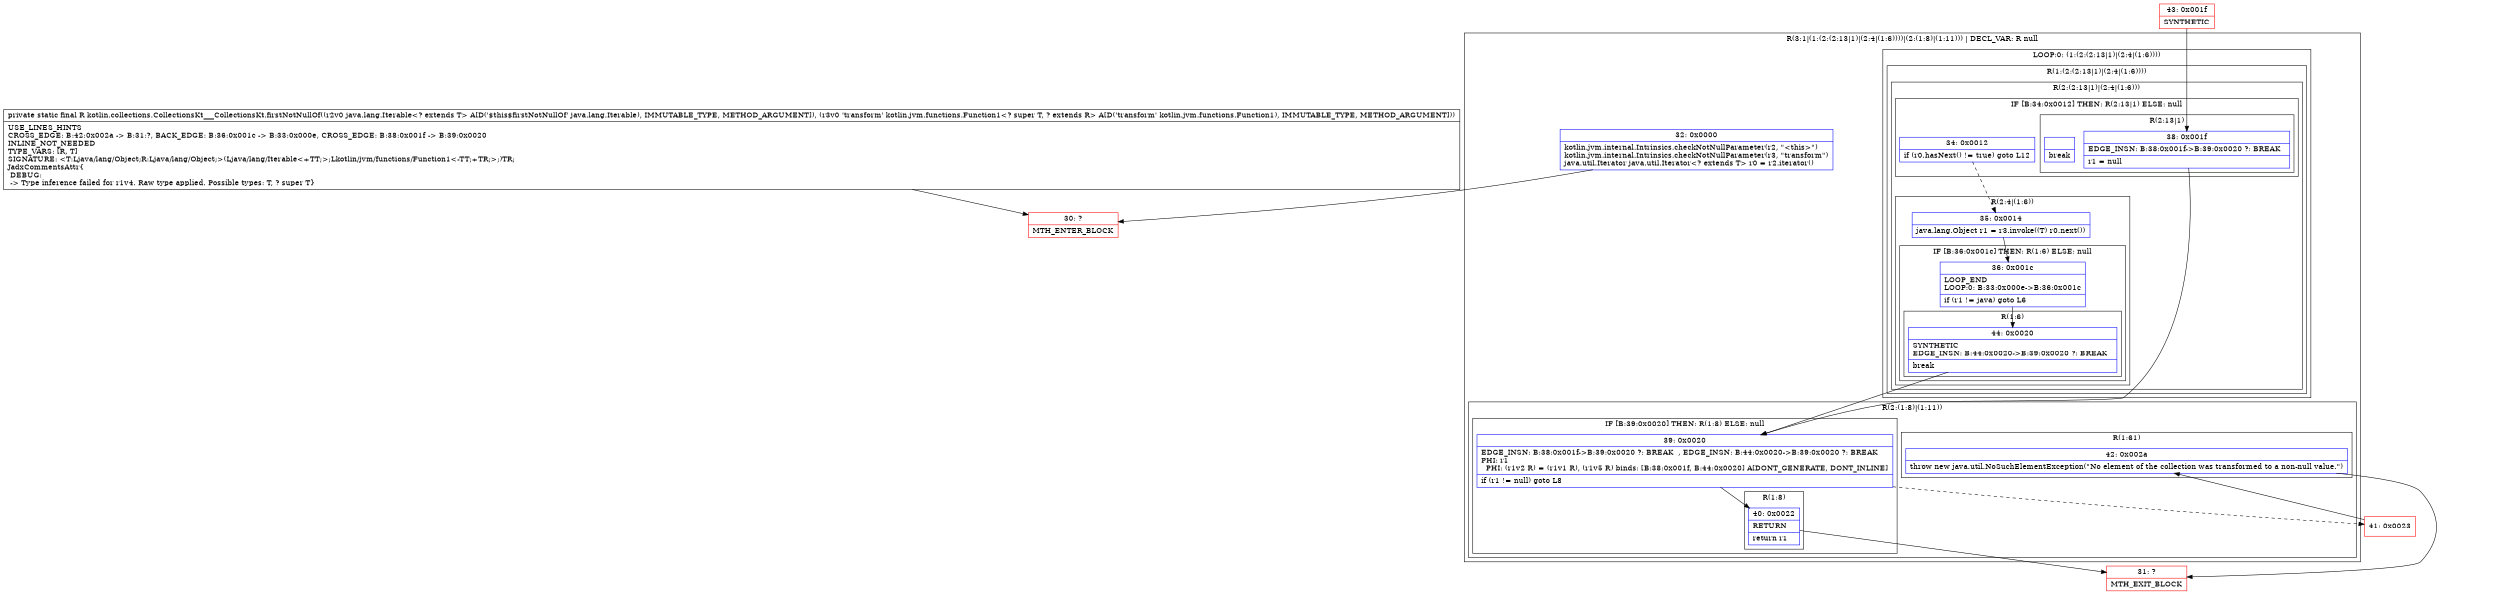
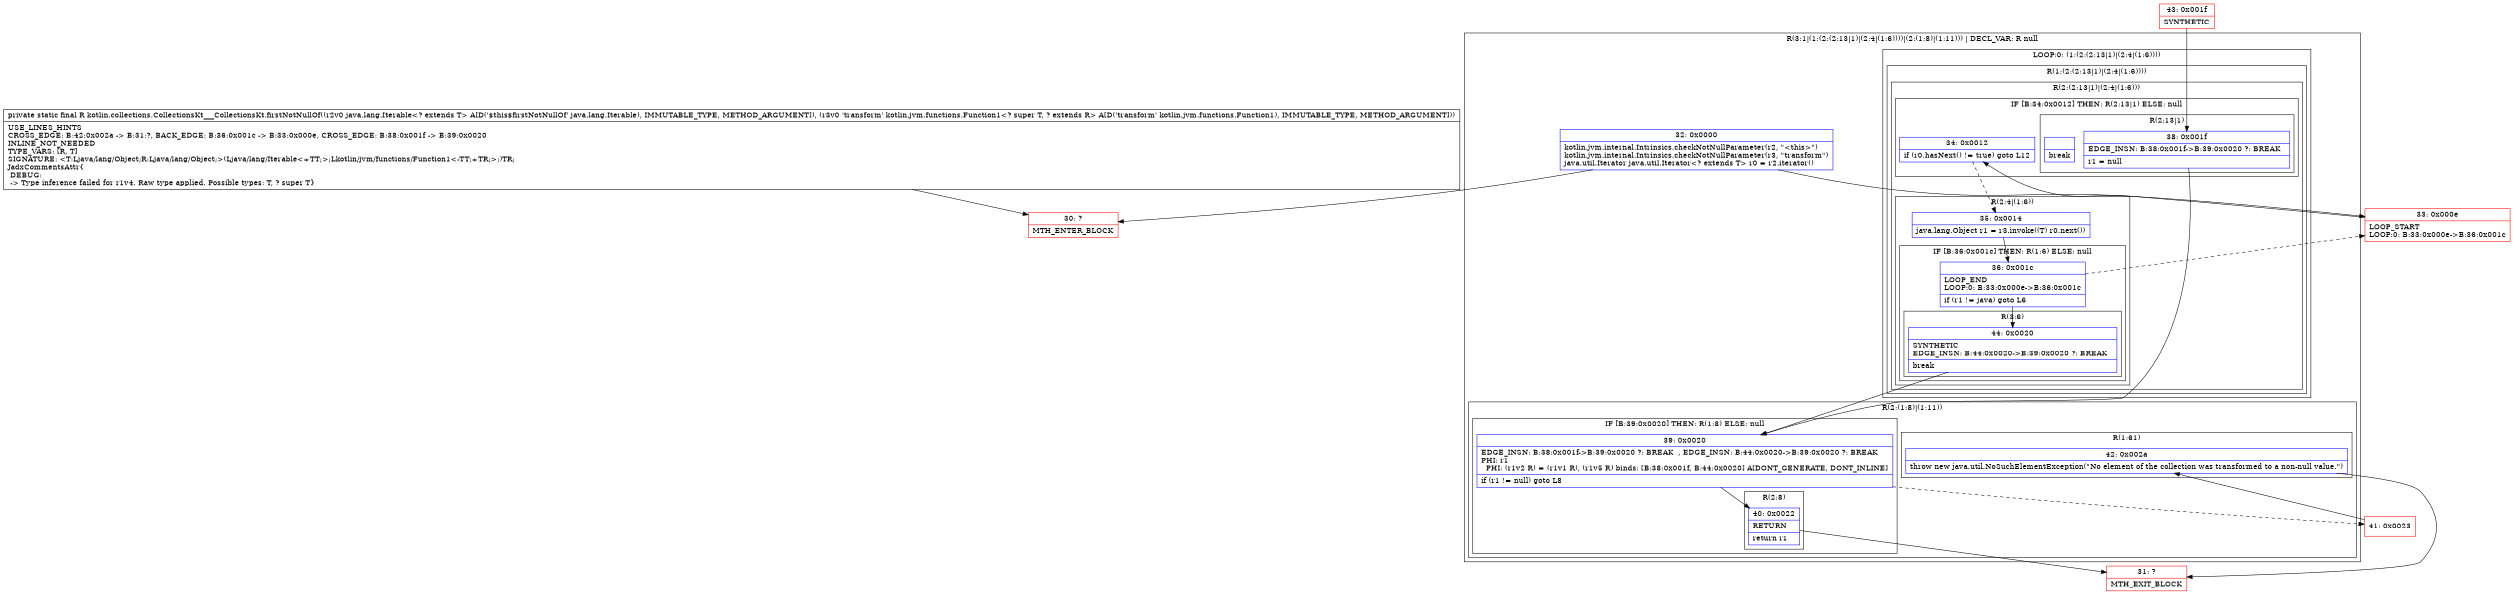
none -> (2438, 225)
(2013, 317) -> (2013, 317)
(1774, 498) -> (1774, 498)
